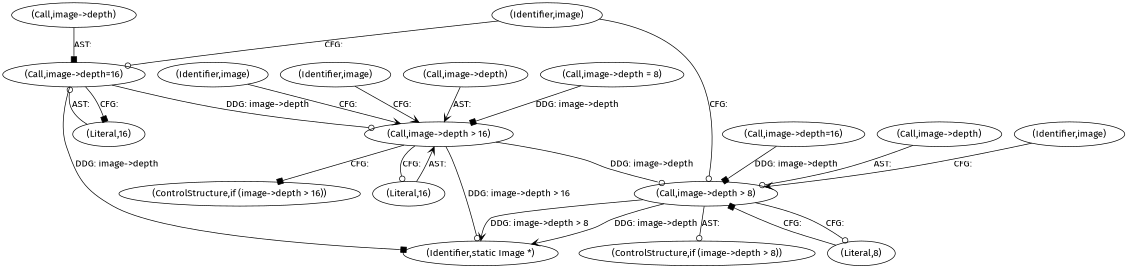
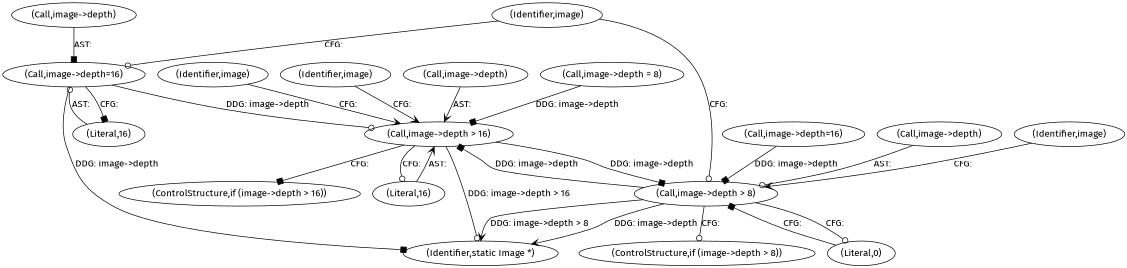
(578, 158) -> (578, 158)
none -> (551, 178)
(712, 224) -> (712, 224)
(861, 253) -> (861, 253)
